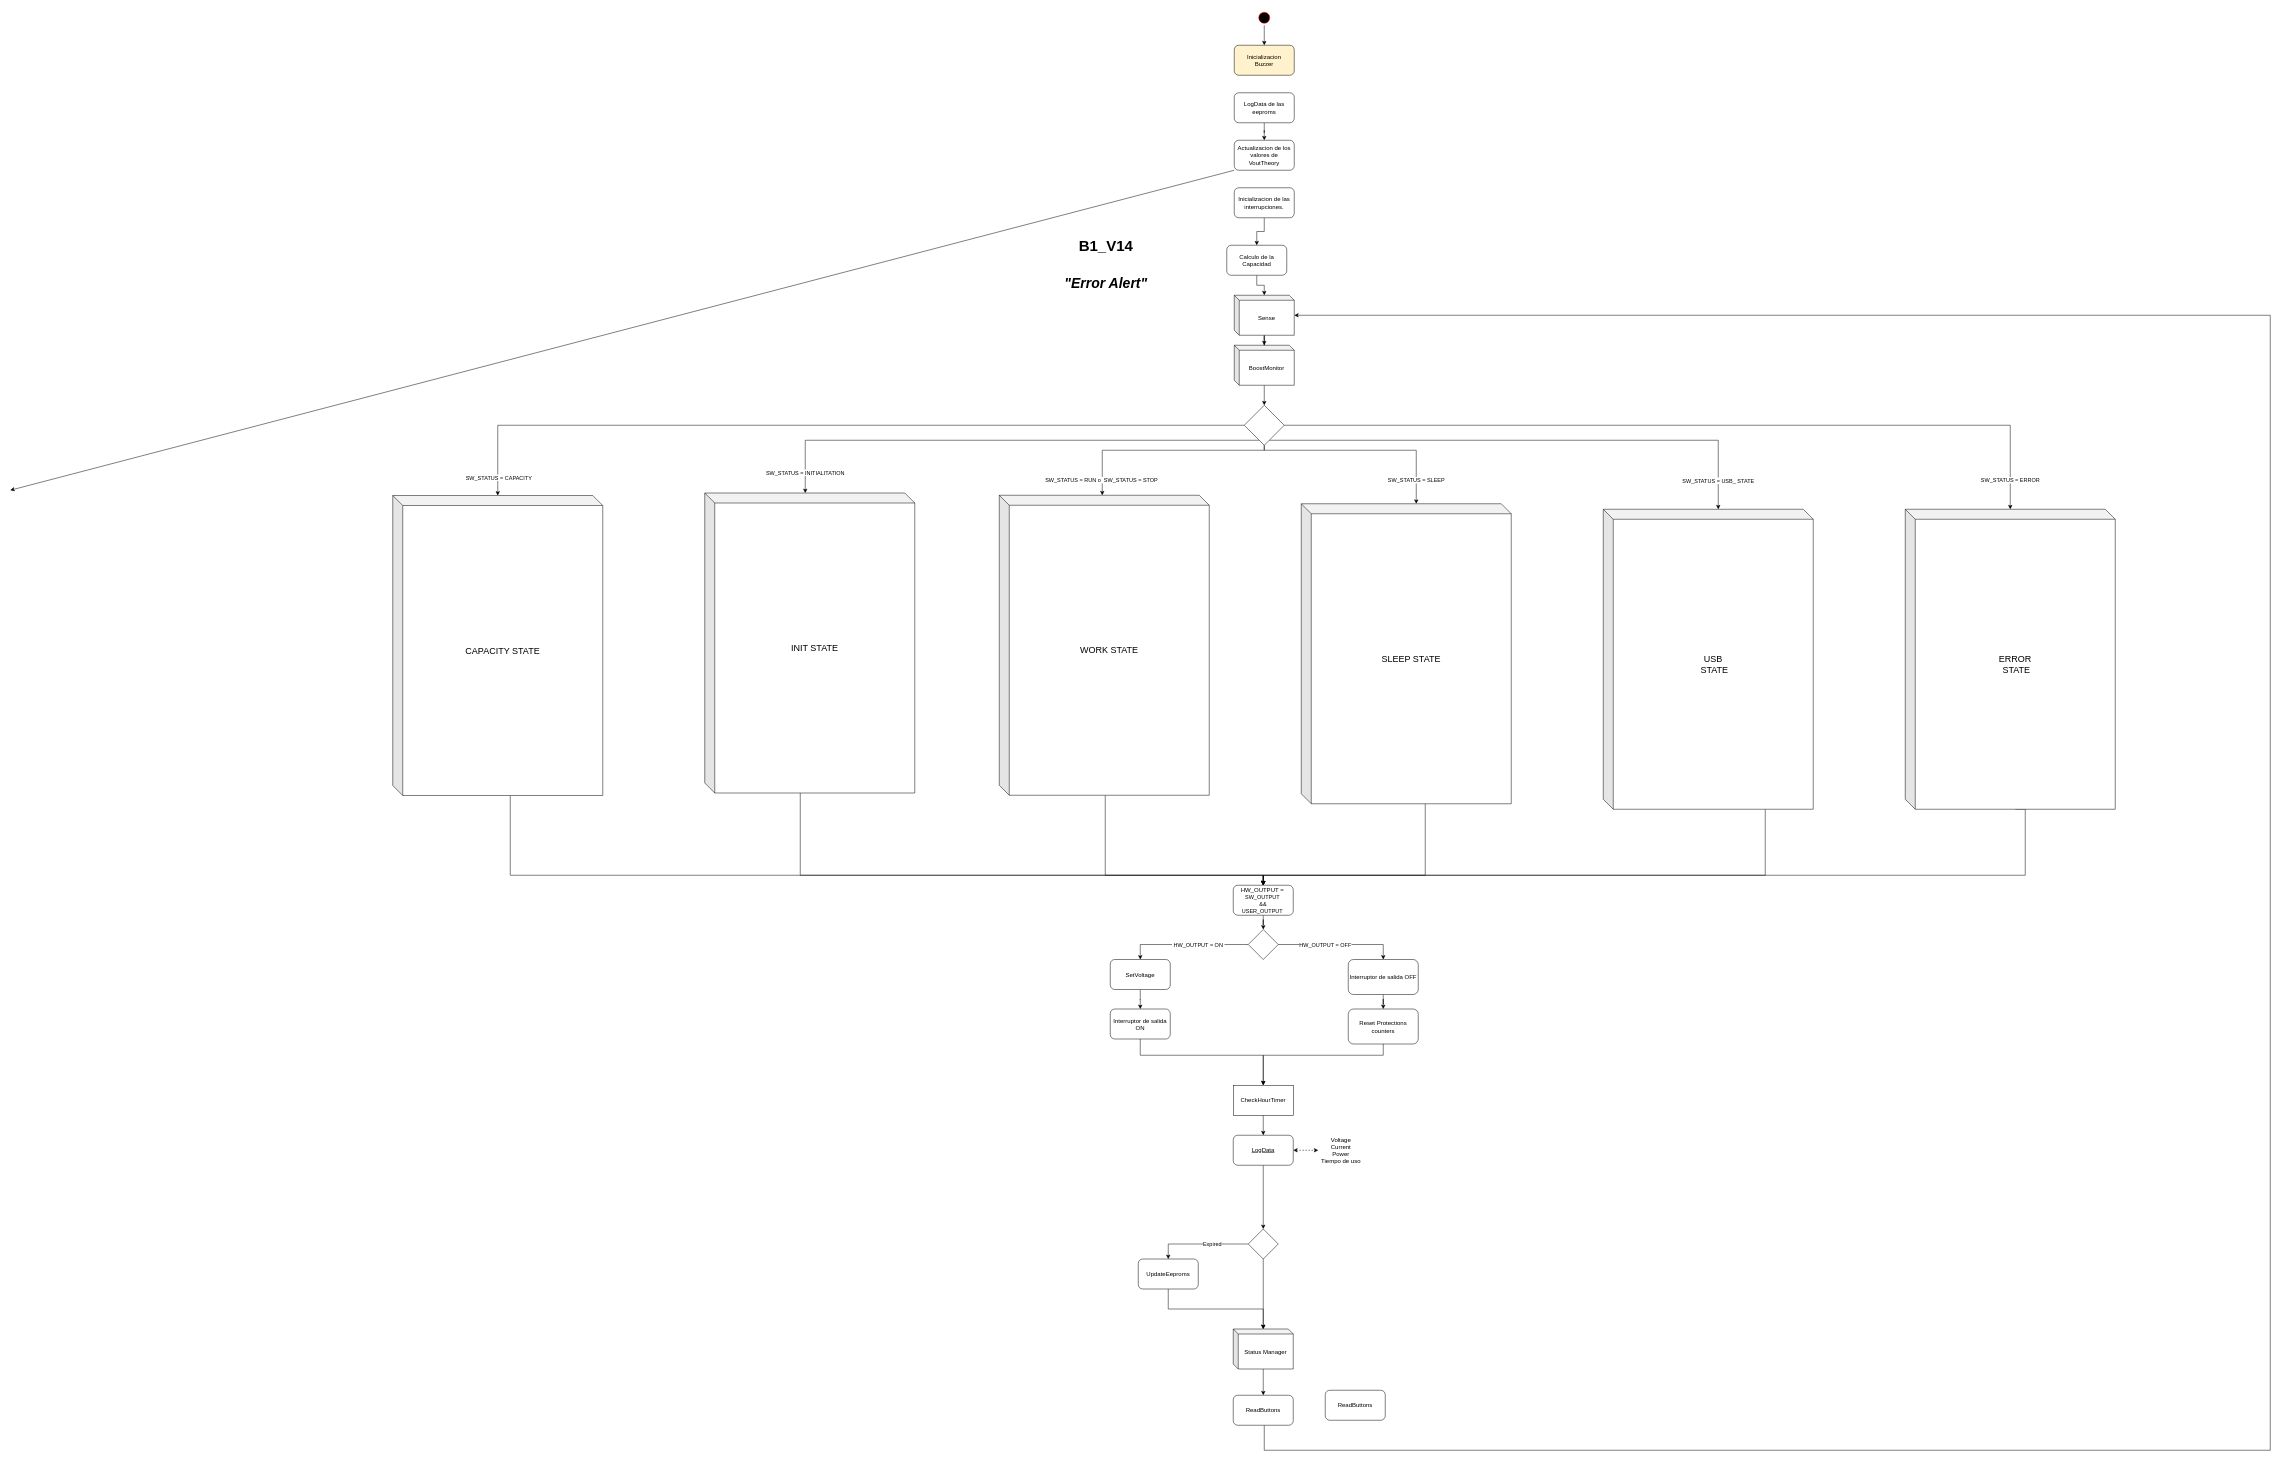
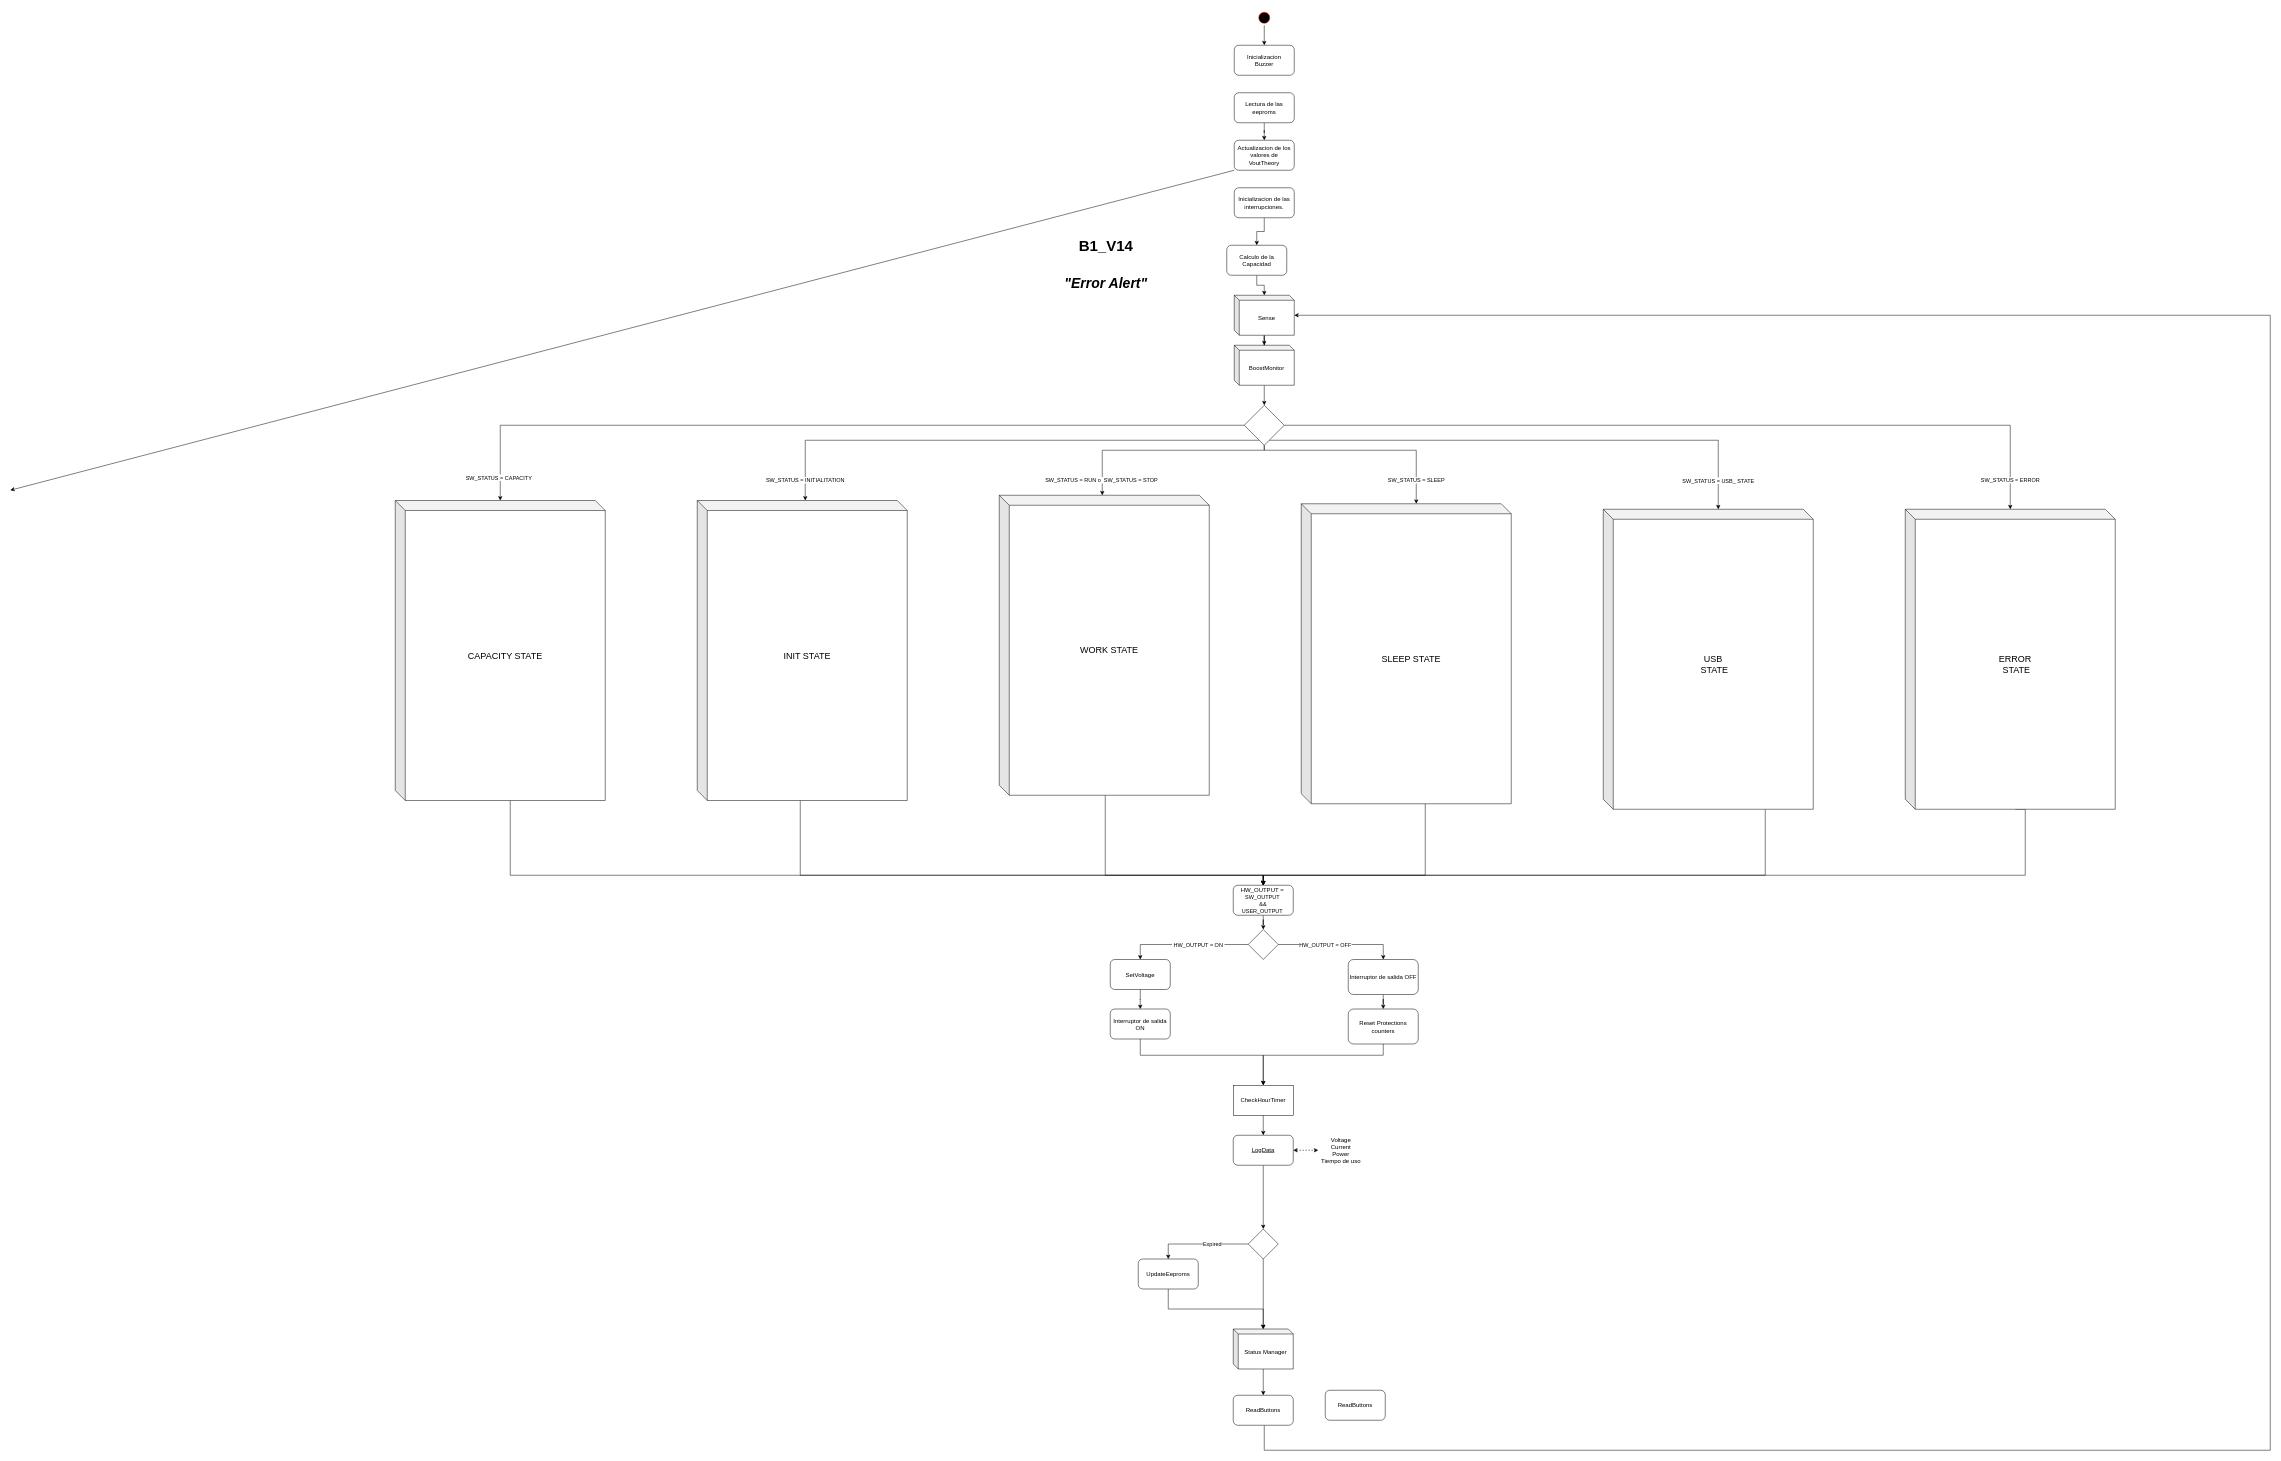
(1264, 60) -> (1264, 60)
(1264, 108) -> (1264, 108)
(810, 643) -> (802, 651)
(498, 646) -> (500, 651)
